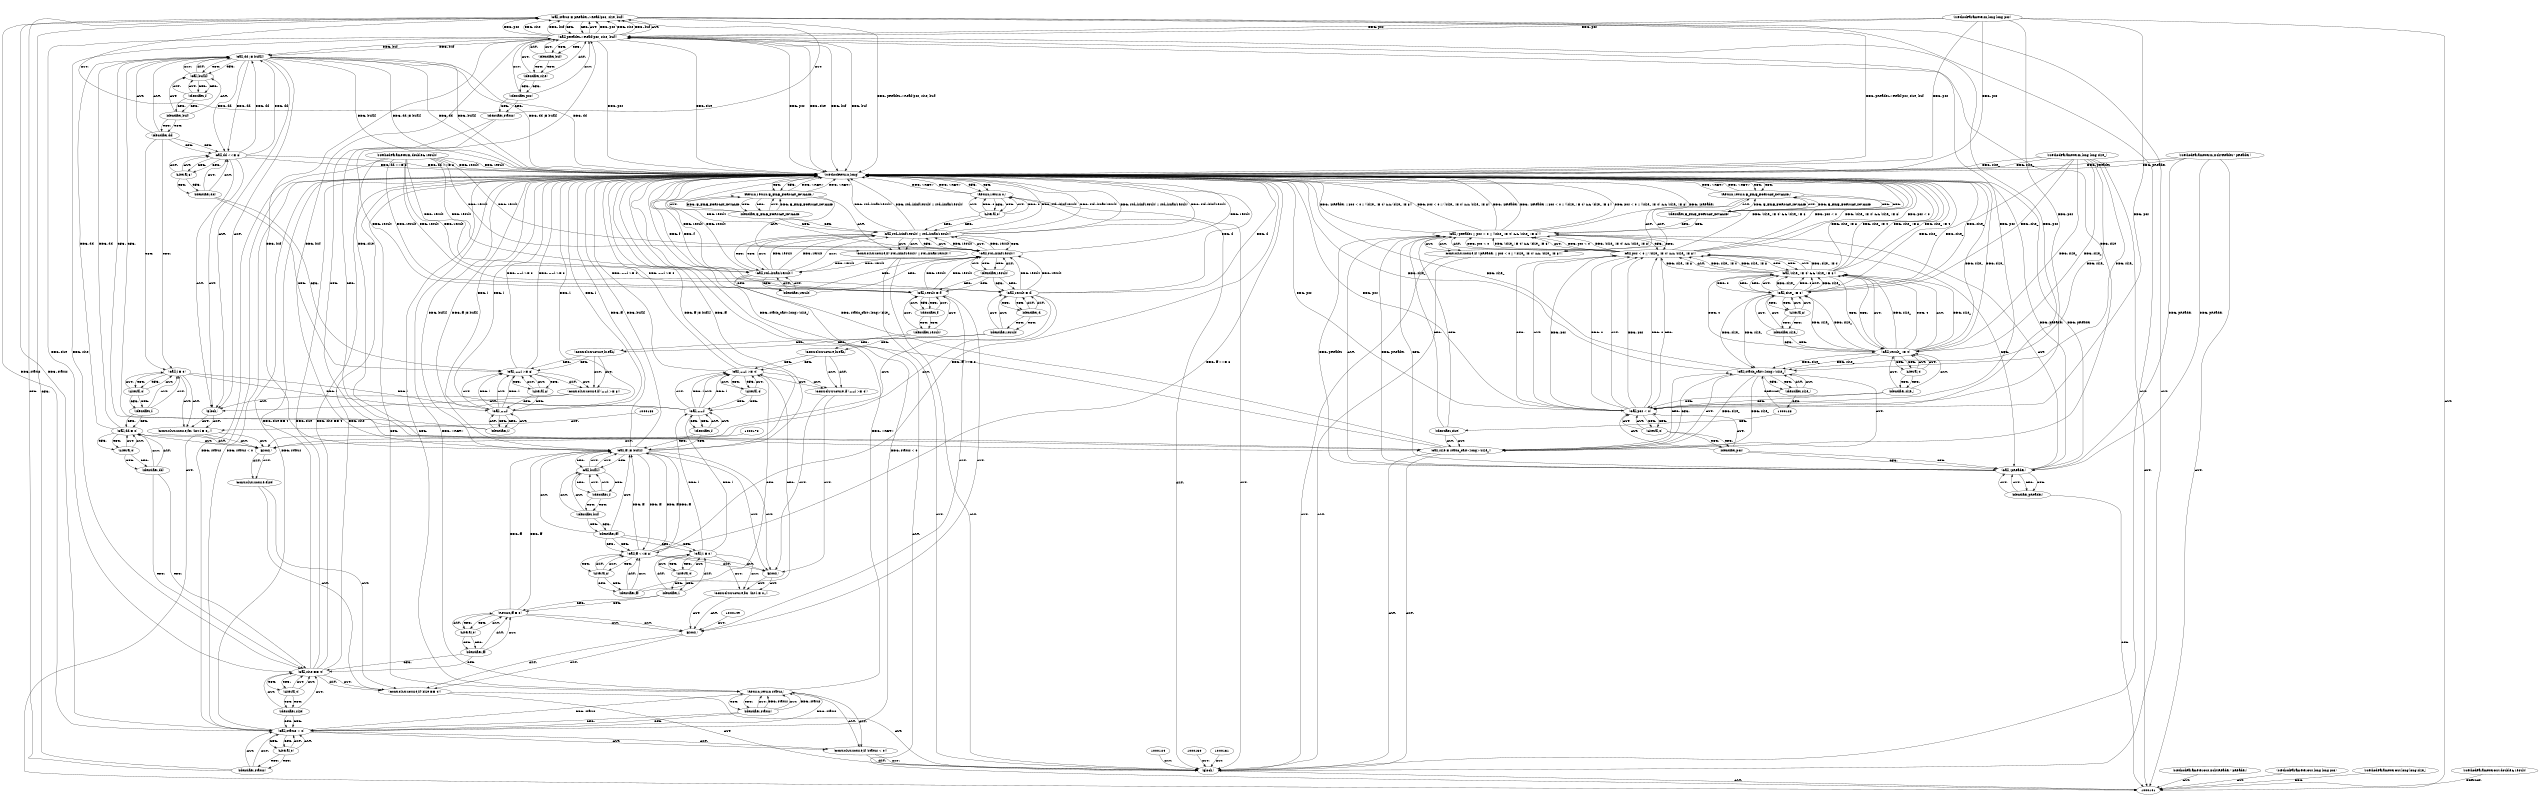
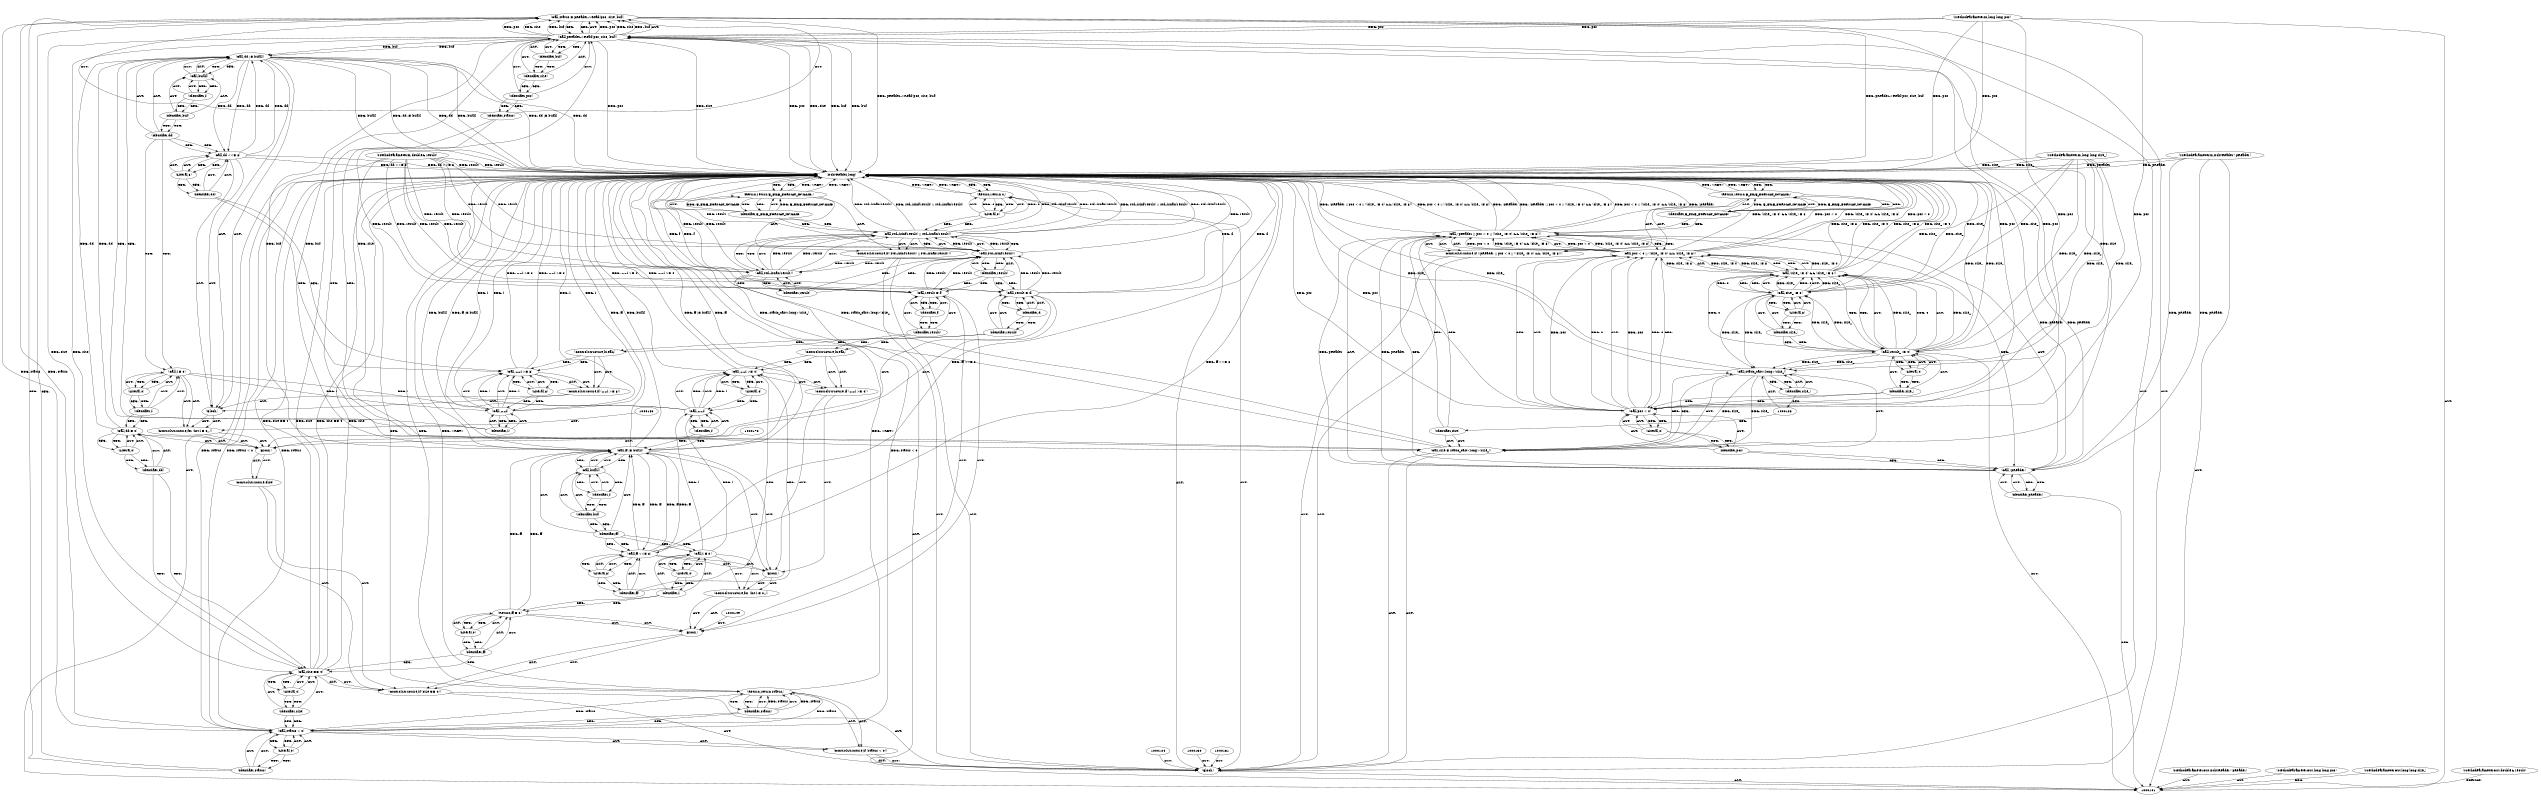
(841, 175) -> (841, 175)
(1773, 392) -> (1773, 392)
(2144, 465) -> (2019, 559)
